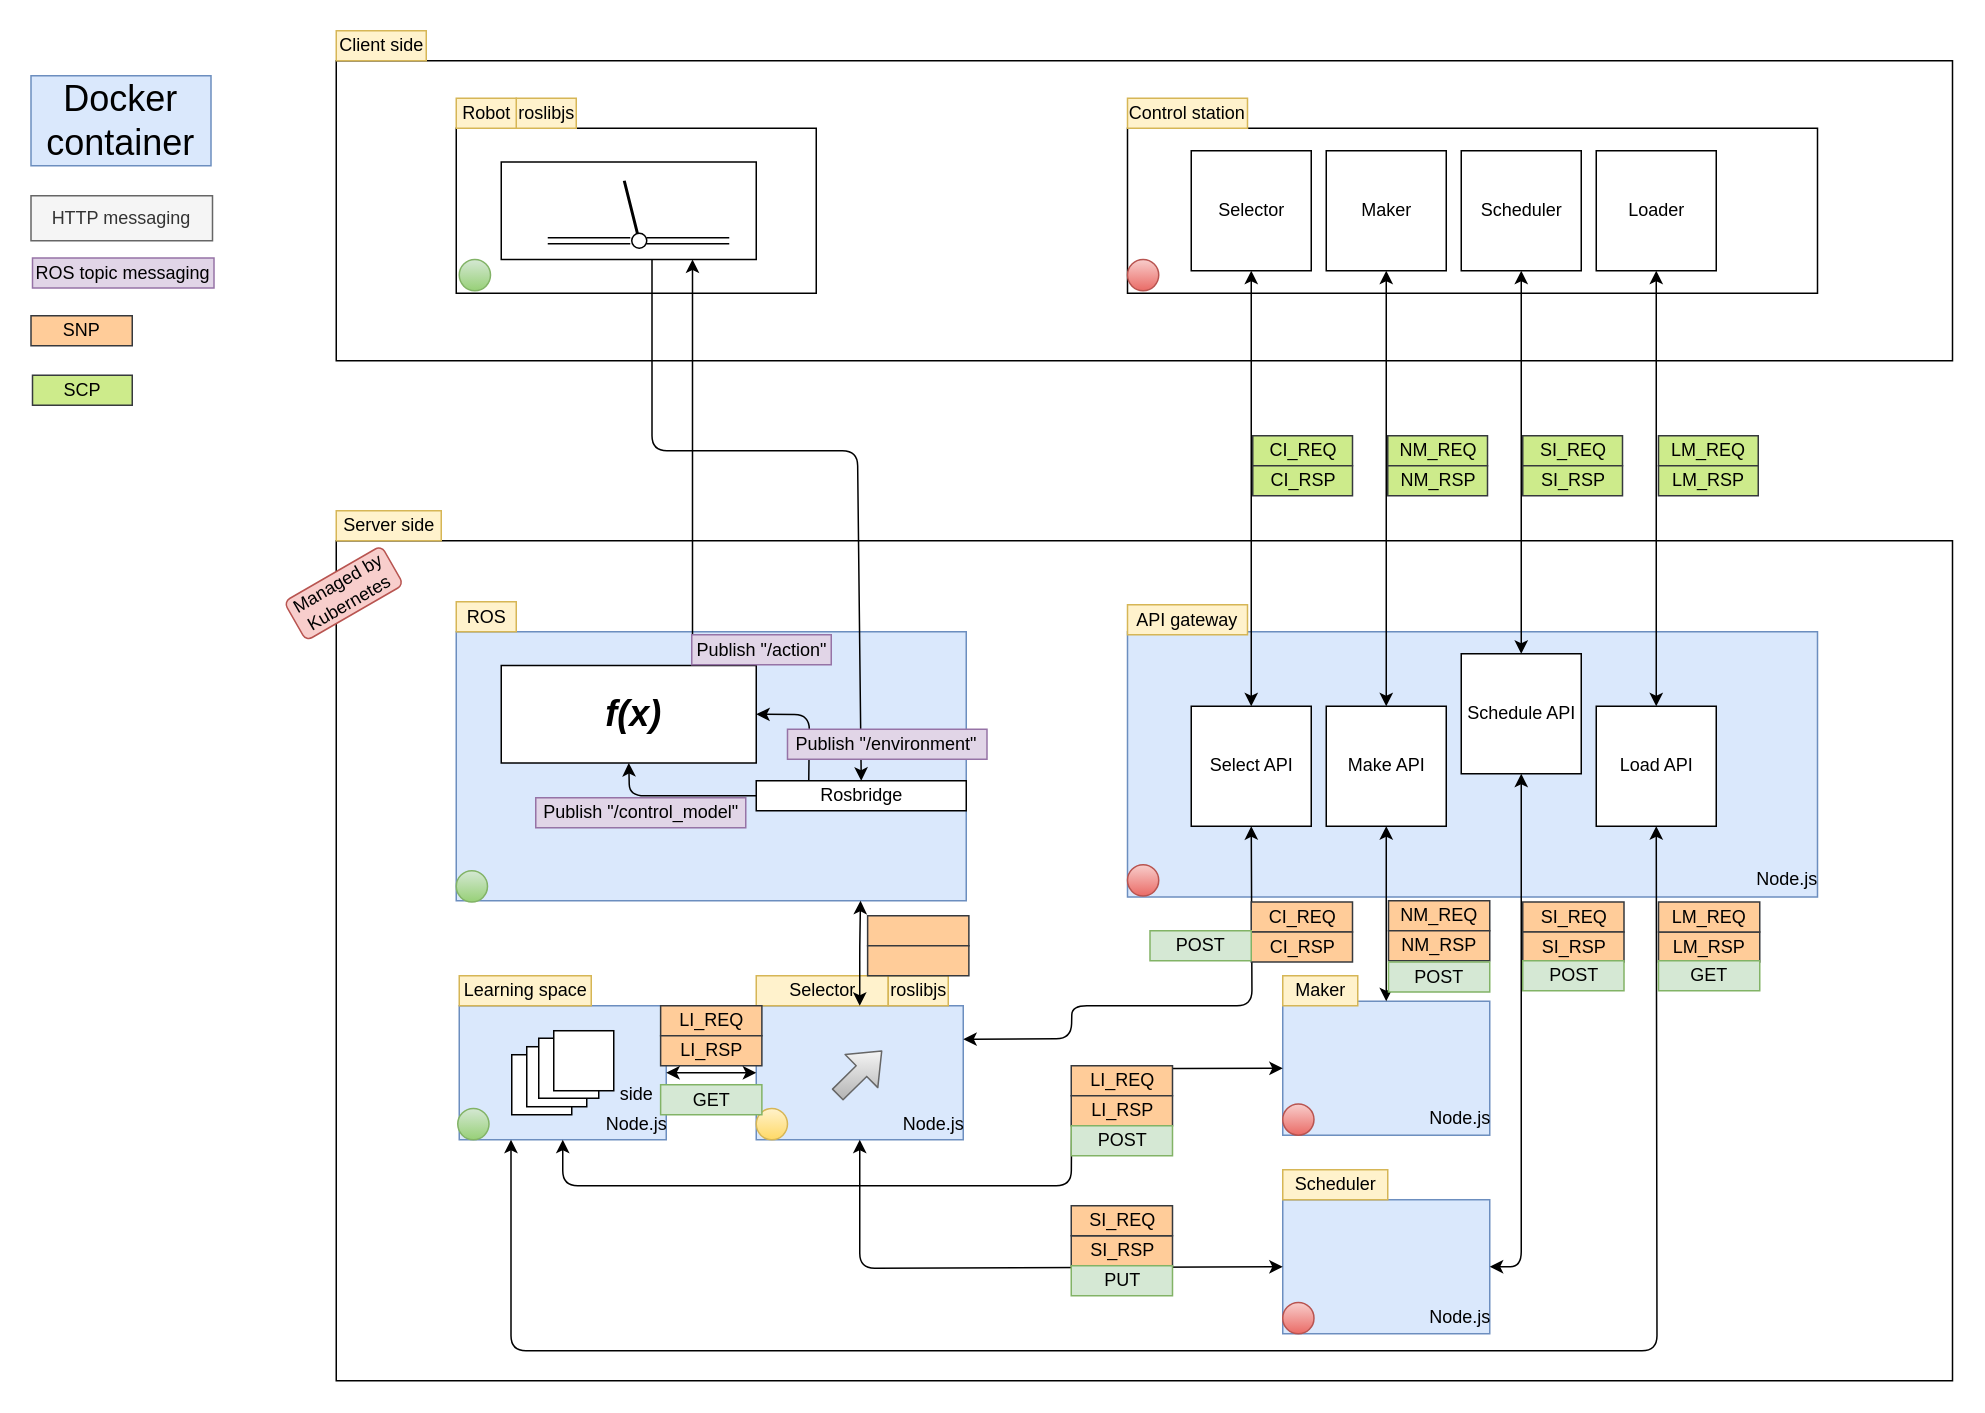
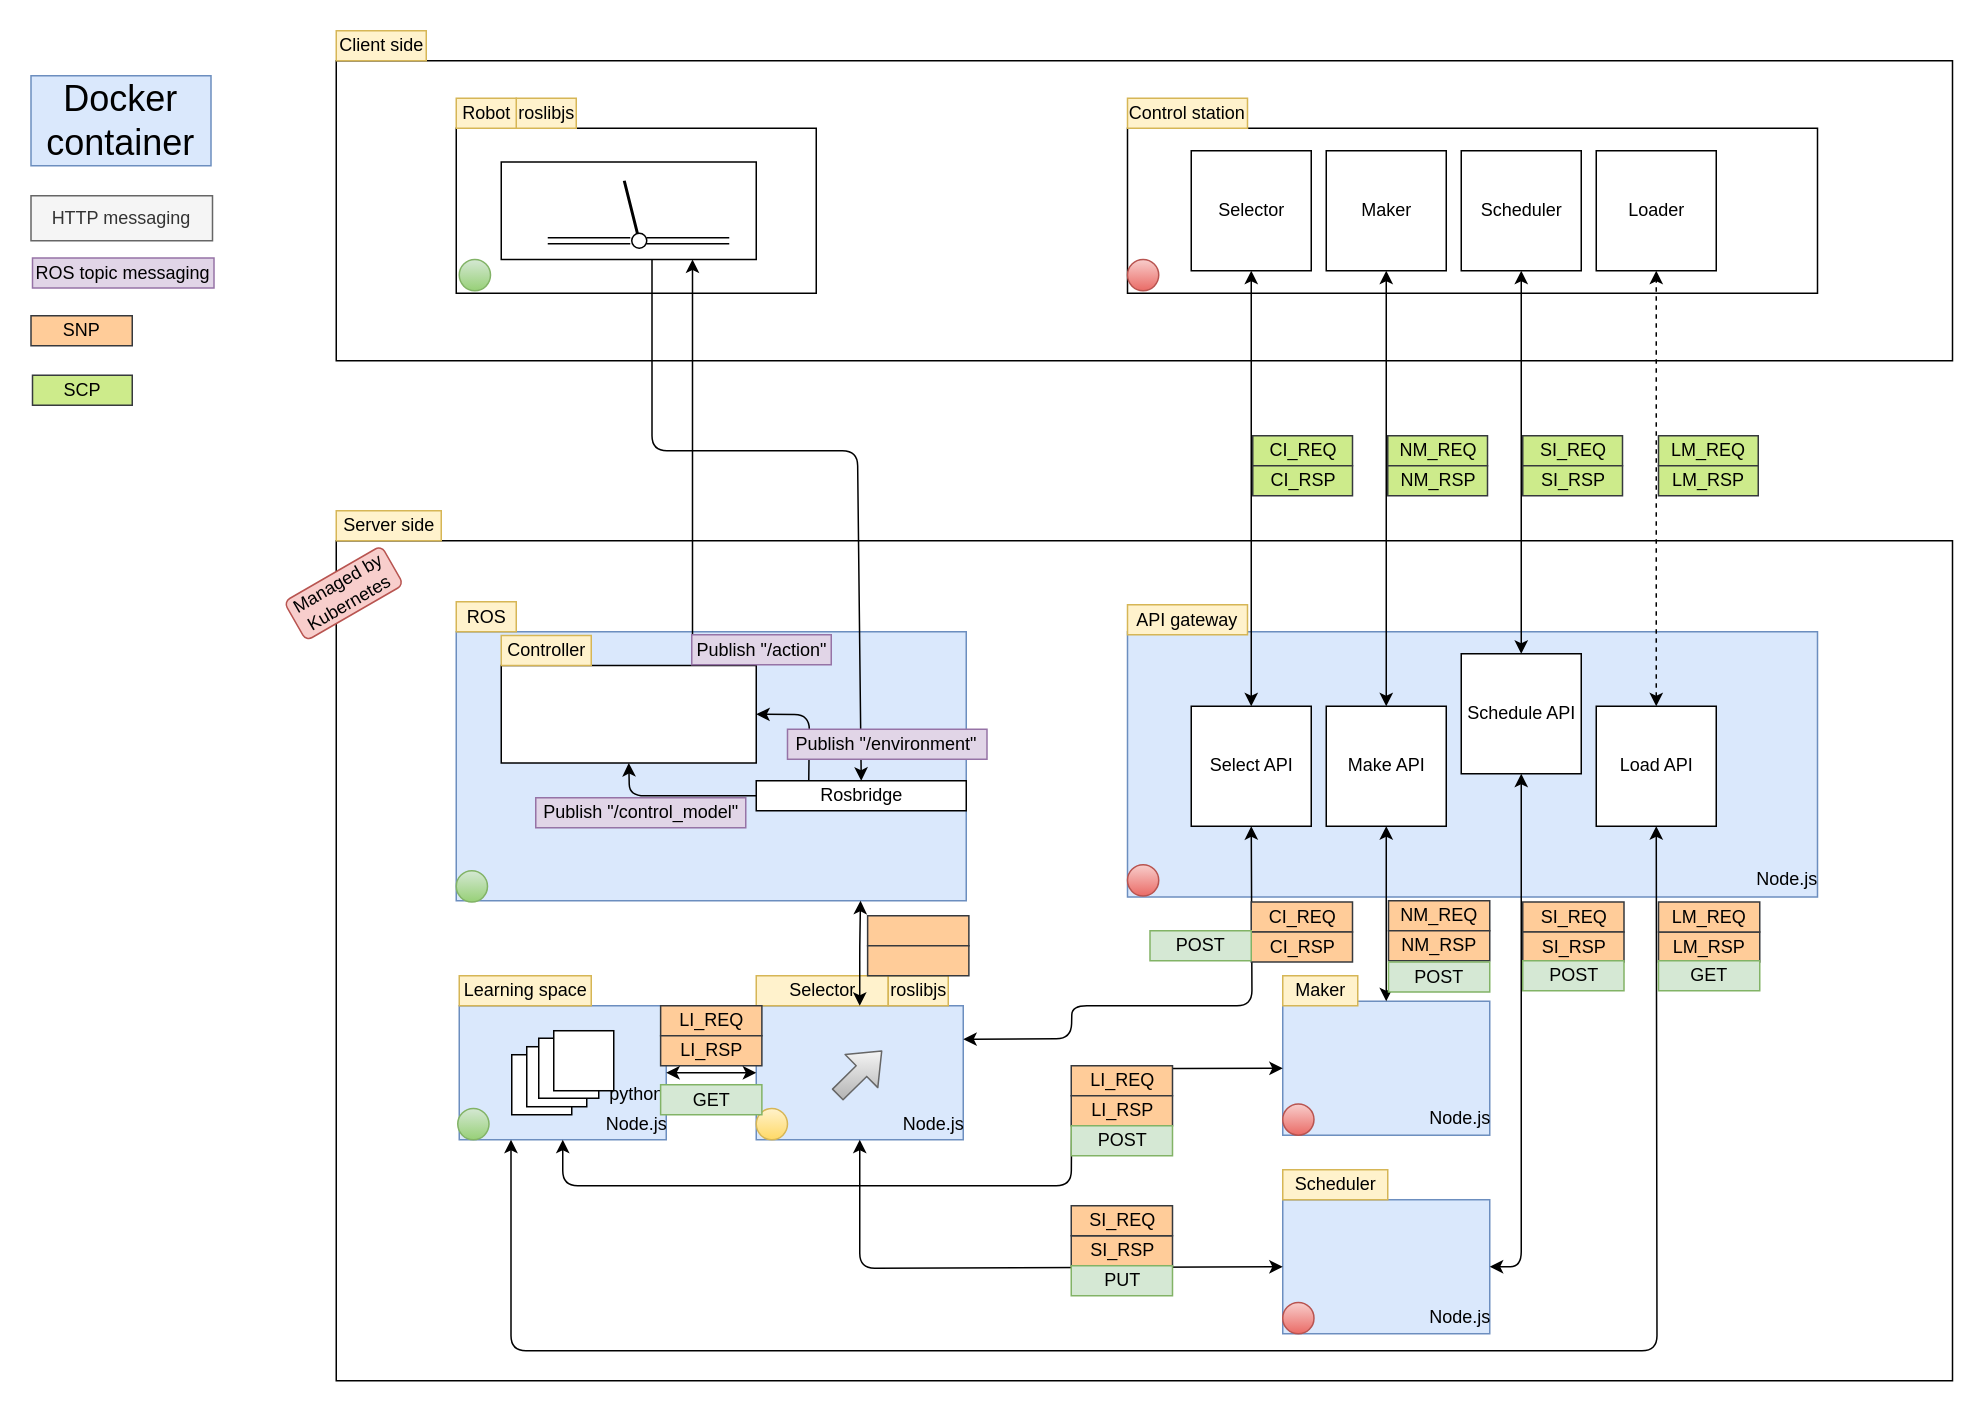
(1656, 488) -> (1656, 488)
none -> (546, 651)
(633, 714) -> none
(637, 1094) -> (637, 1094)
